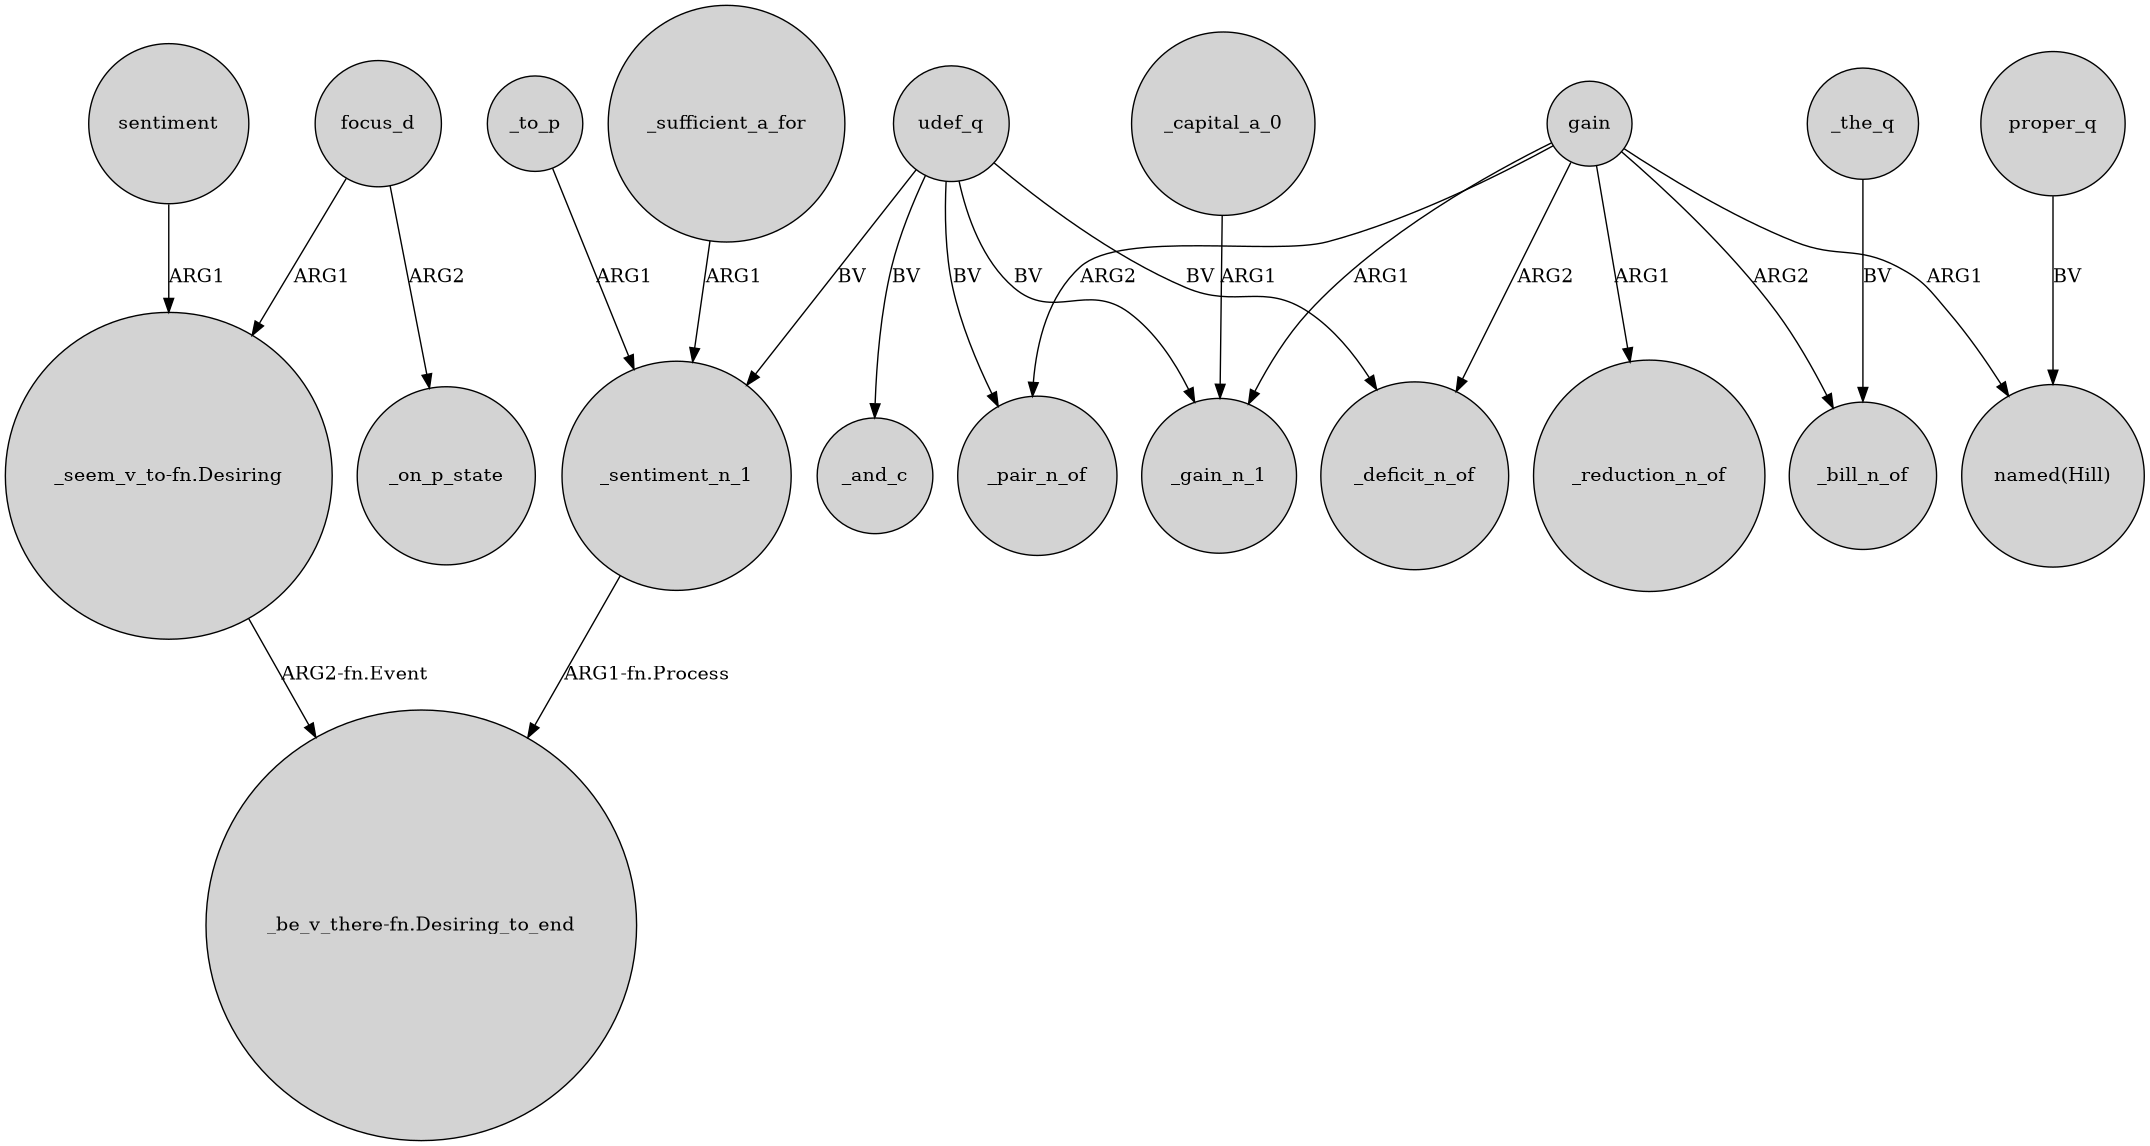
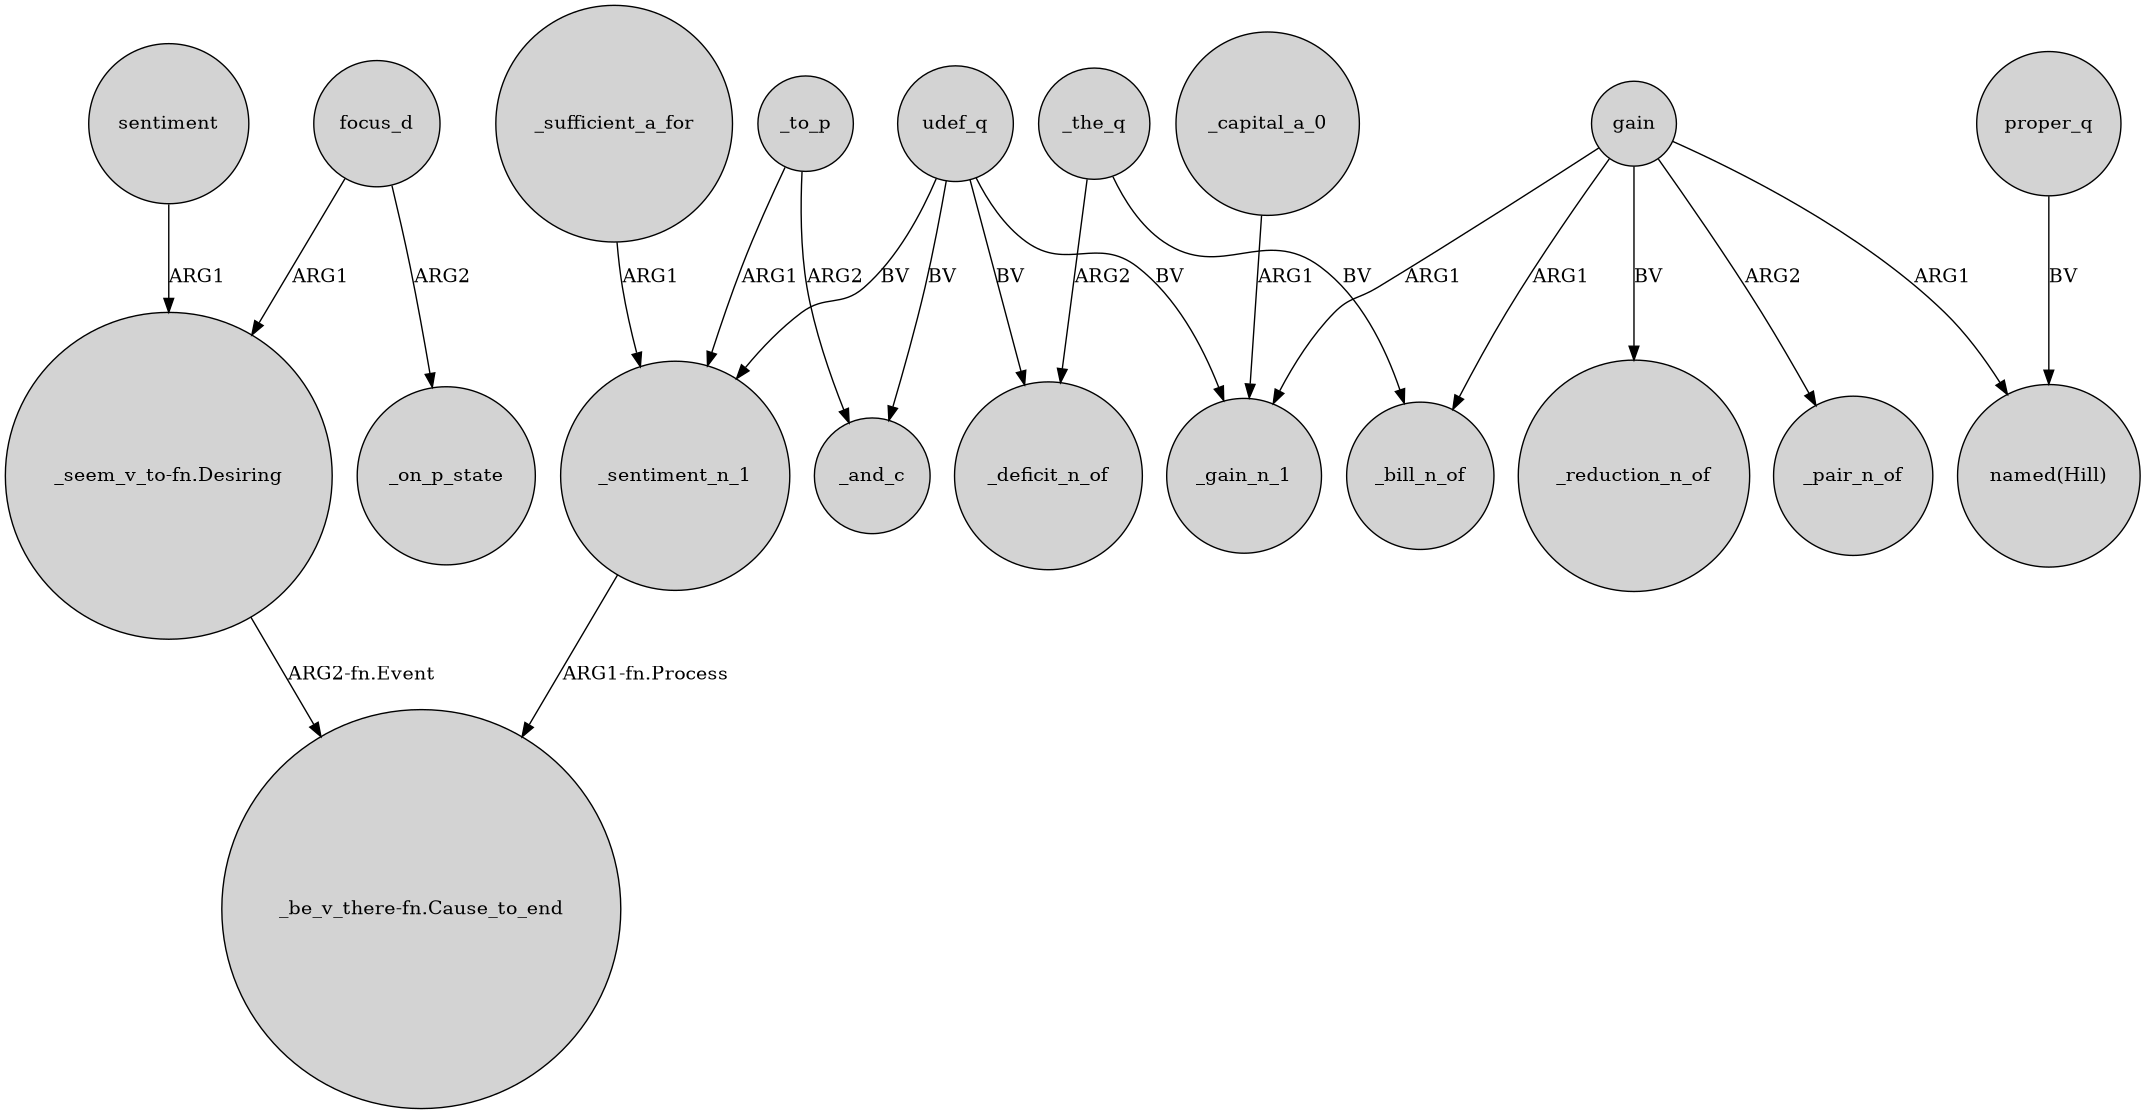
(1517, 271) -> (1075, 274)
(1643, 277) -> (1648, 277)
(1782, 277) -> (1561, 277)
(954, 291) -> none
none -> (808, 293)
(421, 925) -> (421, 909)
